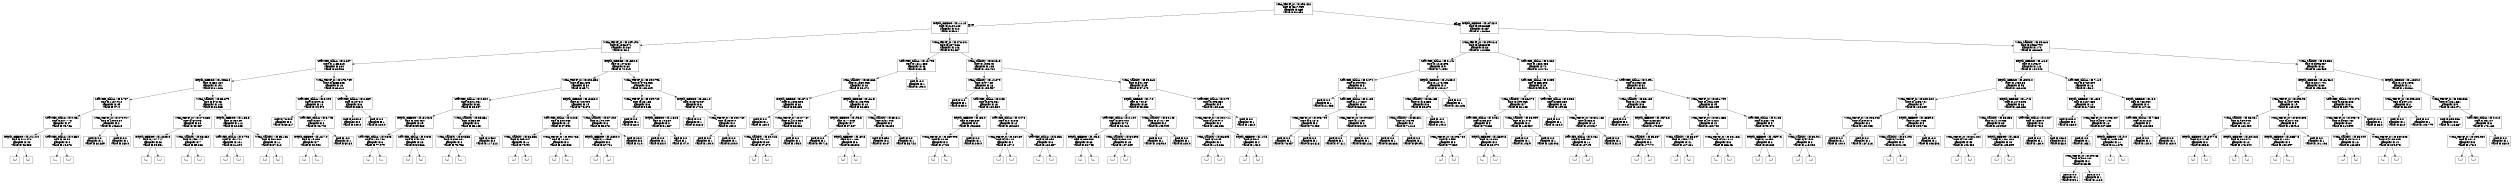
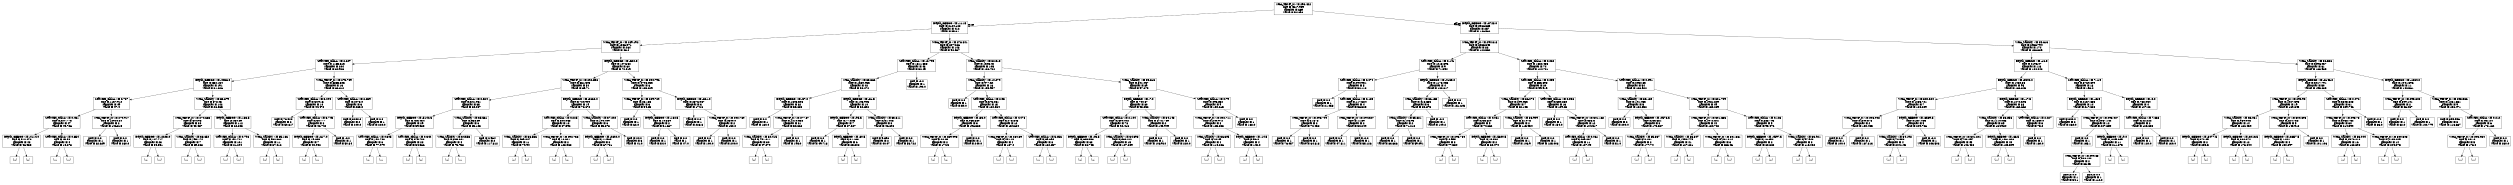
(2058, 141) -> none
